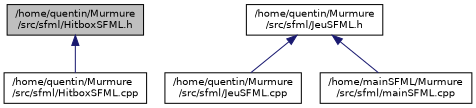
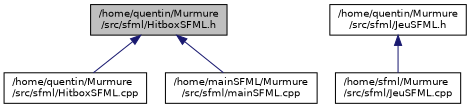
(359, 57) -> (204, 57)
(233, 88) -> (398, 88)
